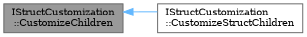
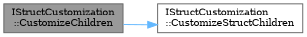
(145, 12) -> (135, 25)
